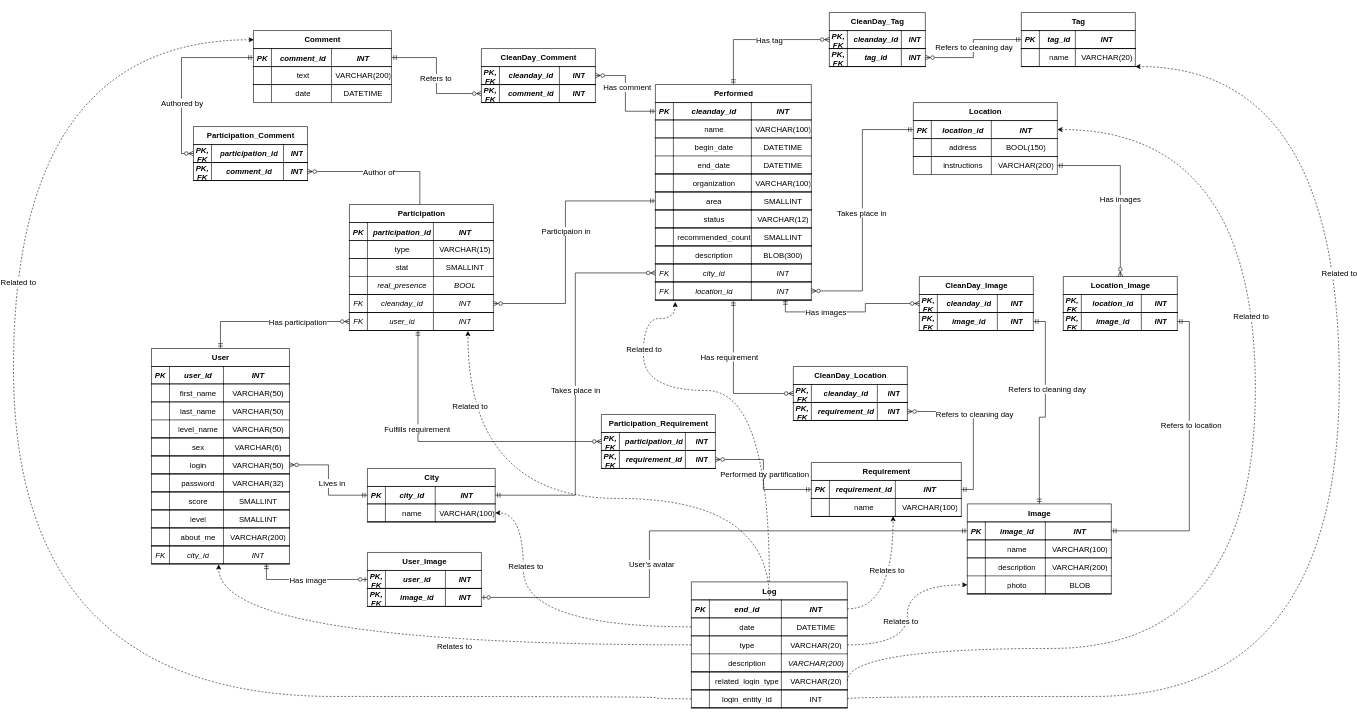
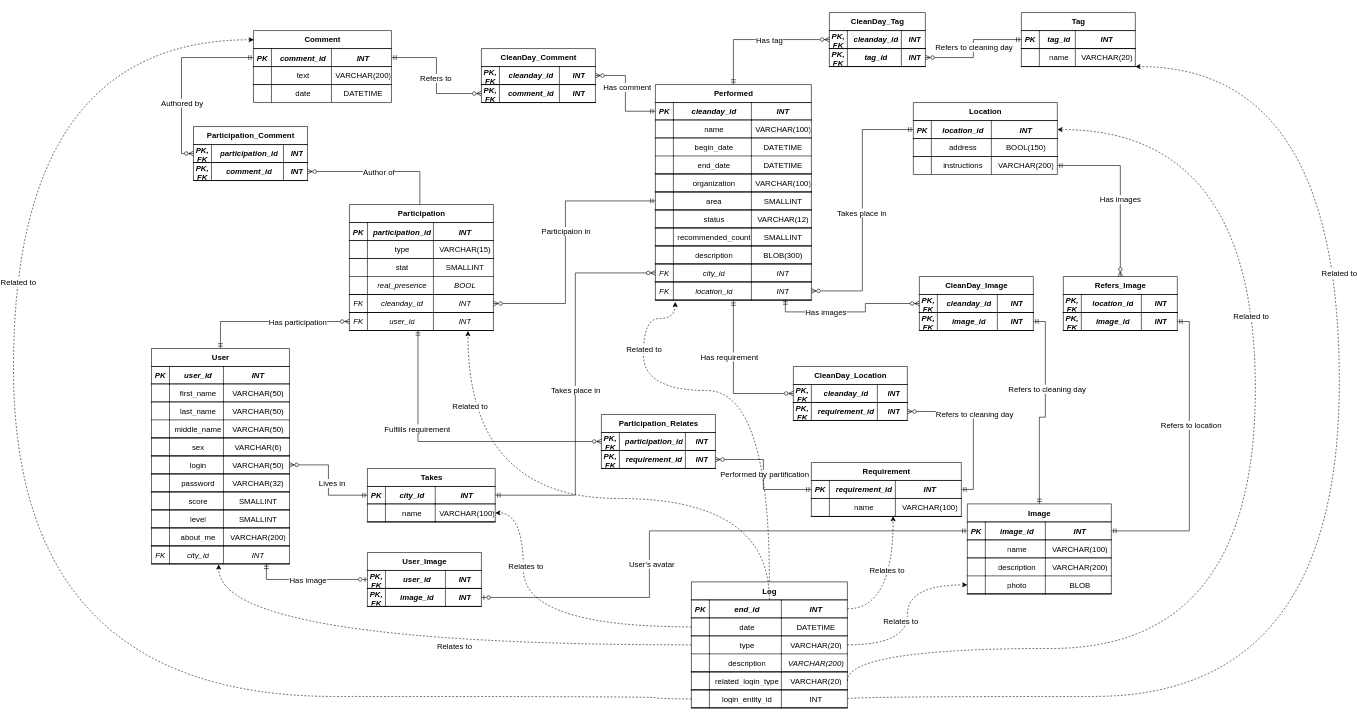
(1121, 285) -> (1121, 285)
(659, 423) -> (659, 423)
(198, 429) -> (198, 429)
(432, 477) -> (432, 477)
